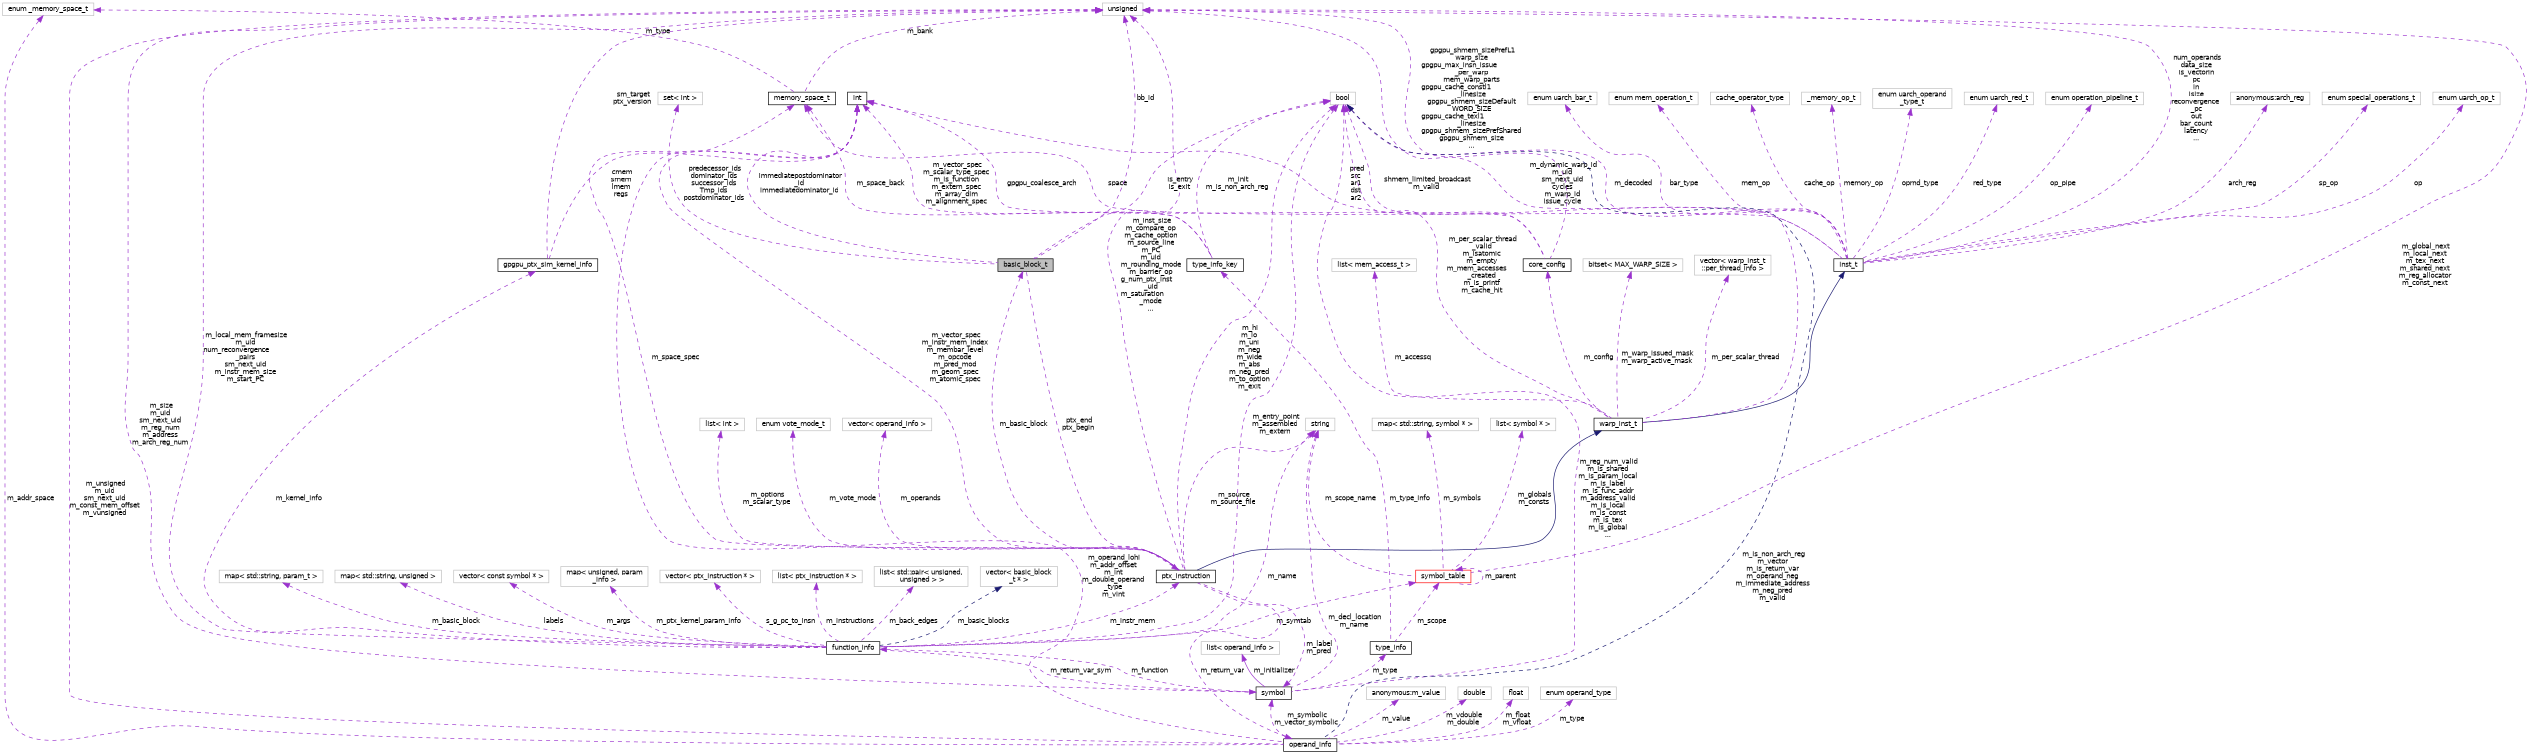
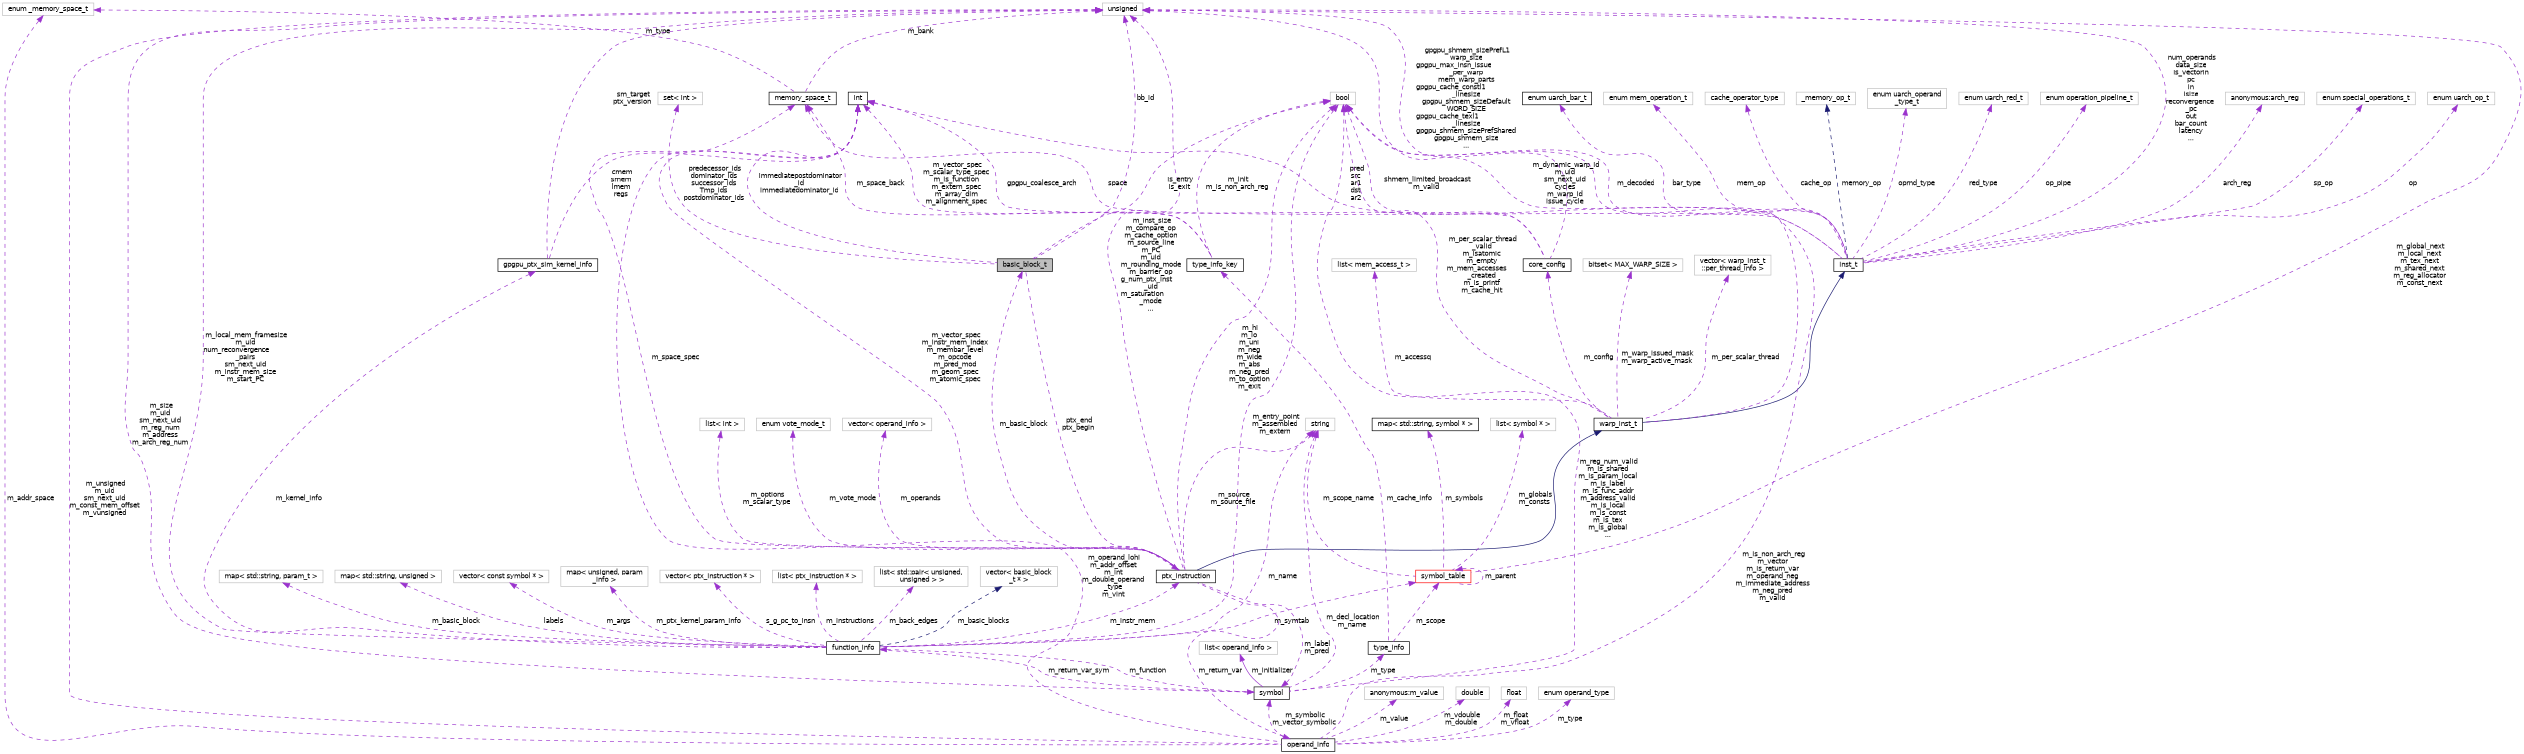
(1562, 98) -> (1557, 98)
(1840, 185) -> (1838, 185)
(1805, 354) -> (1805, 354)
(1425, 424) -> (1425, 424)
(1409, 499) -> (1408, 499)
